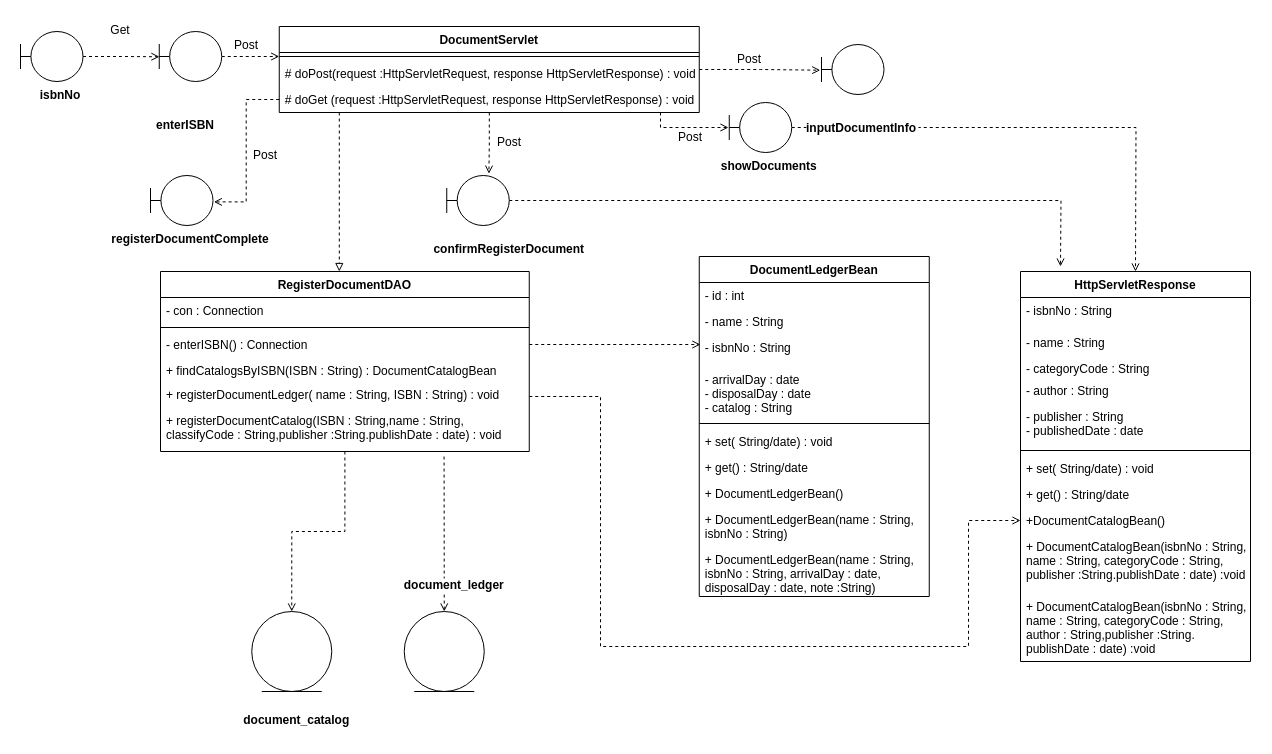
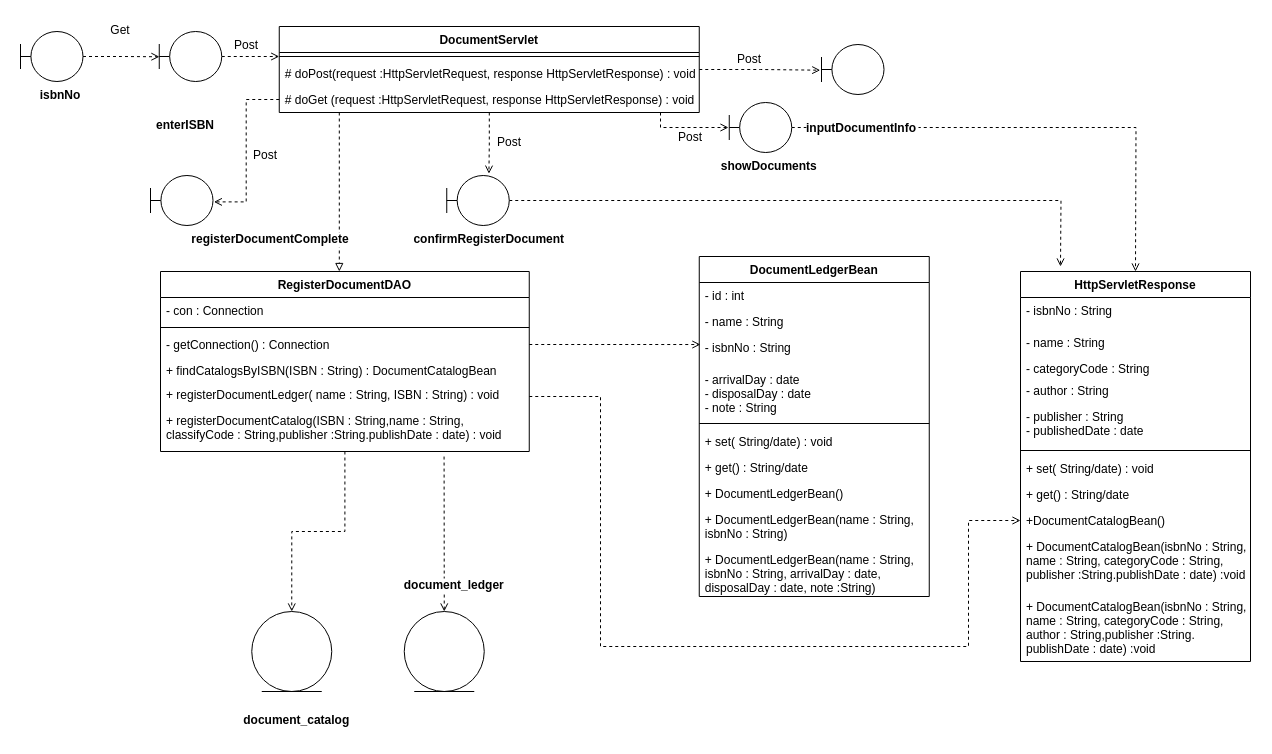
(191, 239) -> (271, 239)
(509, 249) -> (489, 239)
(246, 345) -> (257, 345)
(759, 380) -> (759, 380)
